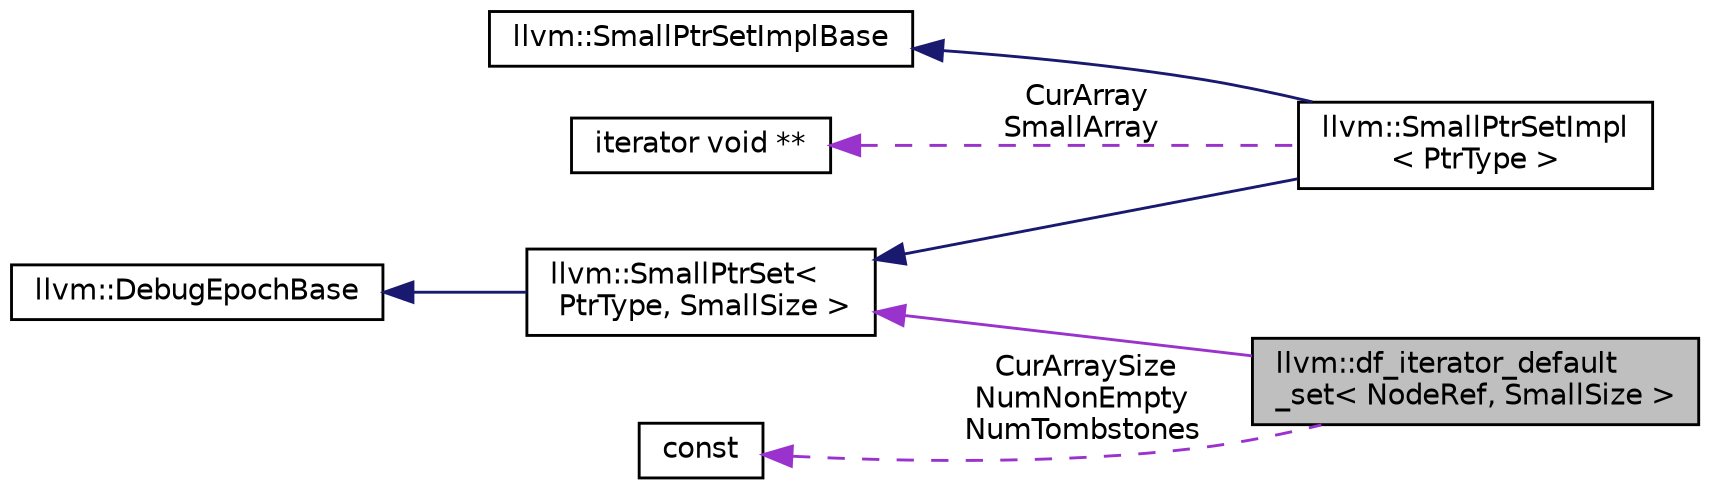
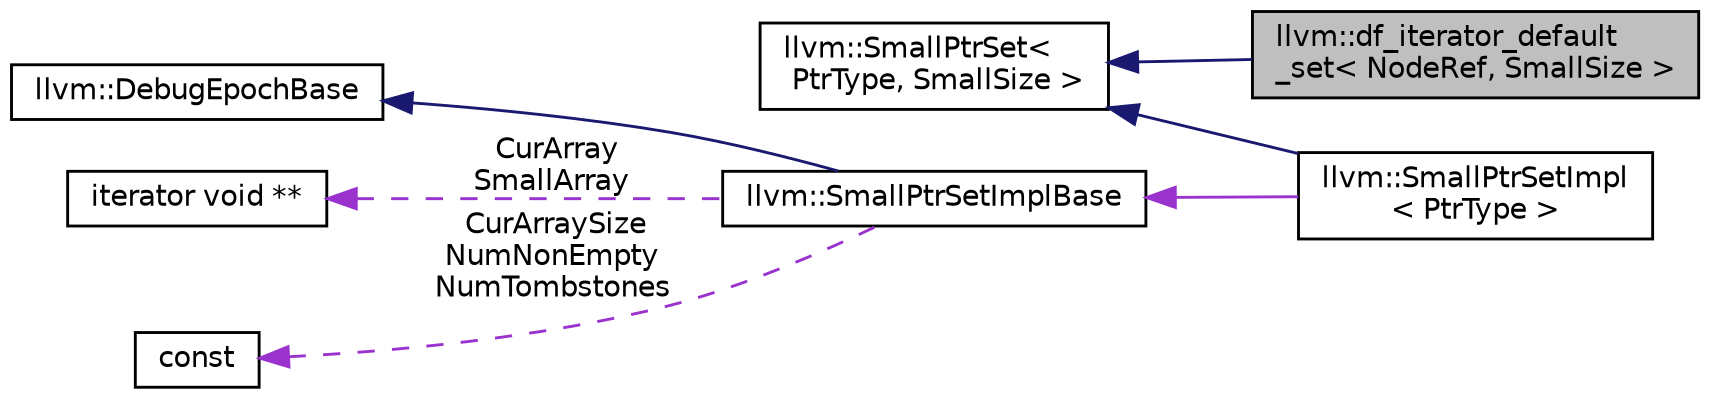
(1129, 69) -> (1237, 197)
(1079, 145) -> (540, 199)
(470, 292) -> (627, 126)
(1078, 336) -> (1195, 61)
(1058, 458) -> (590, 323)
